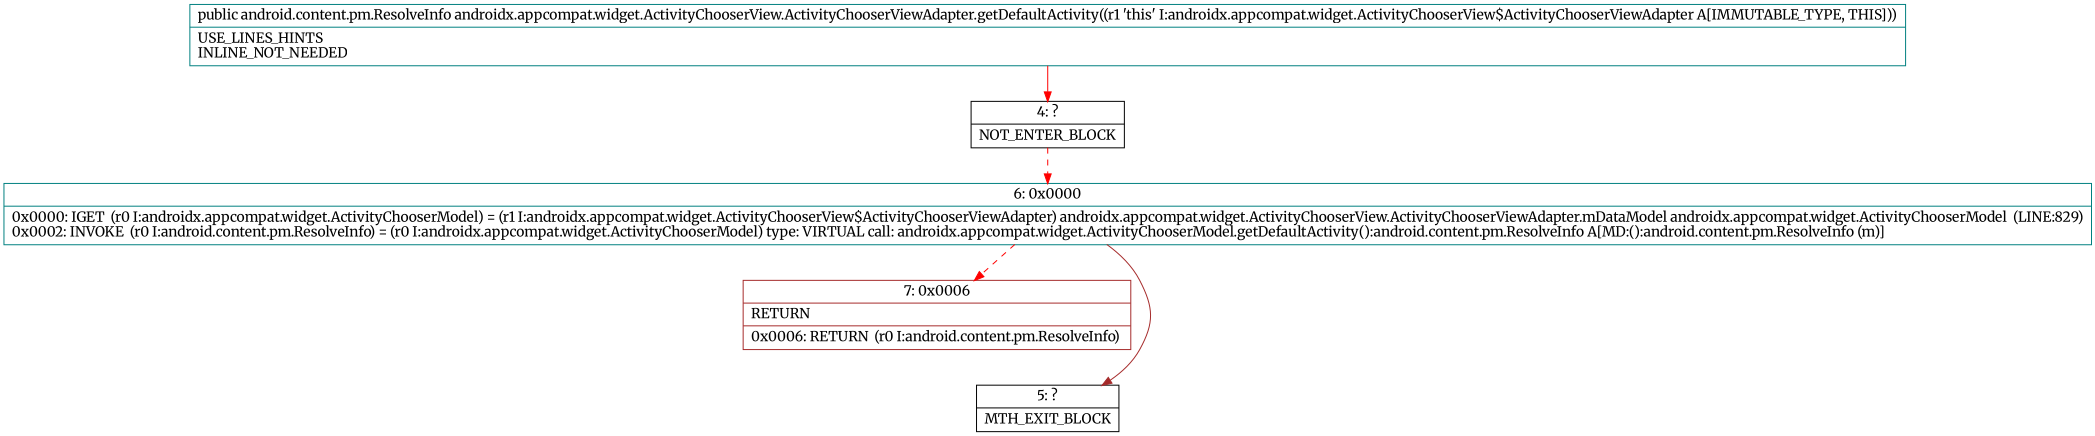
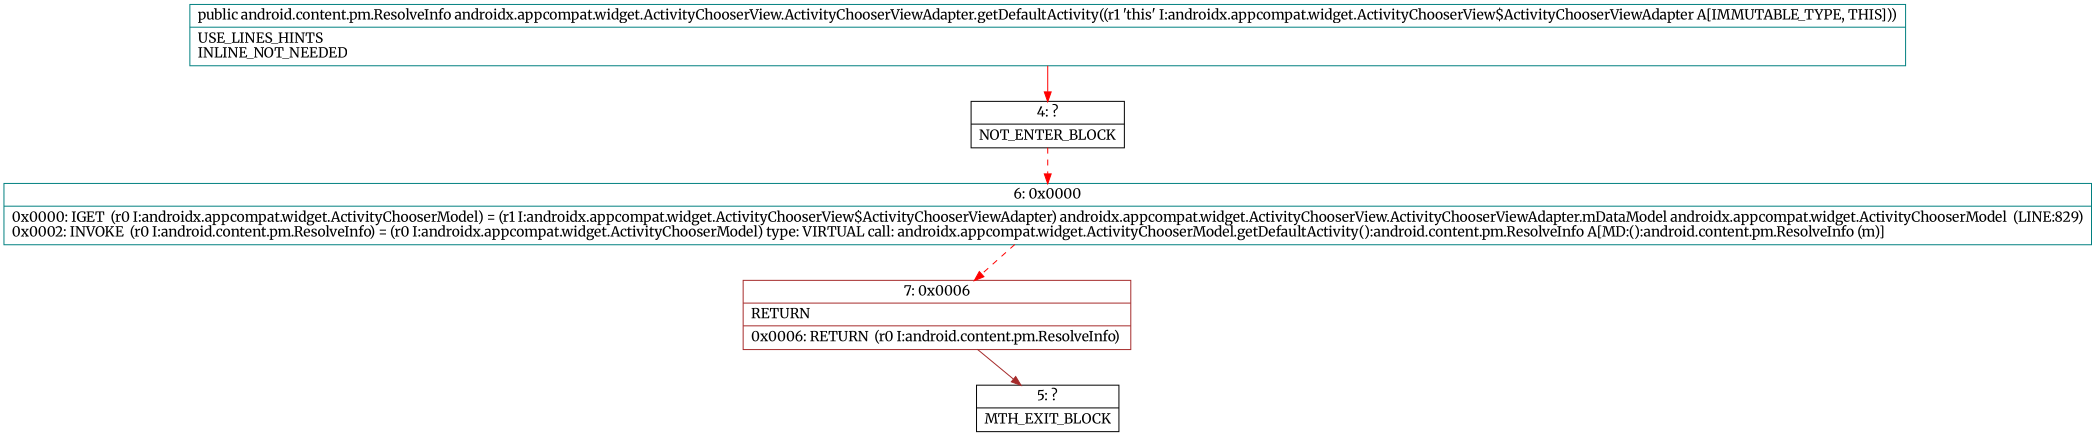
(1150, 312) -> (995, 364)
